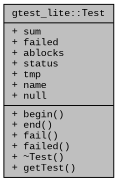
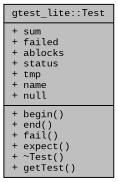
(41, 146) -> (41, 146)
